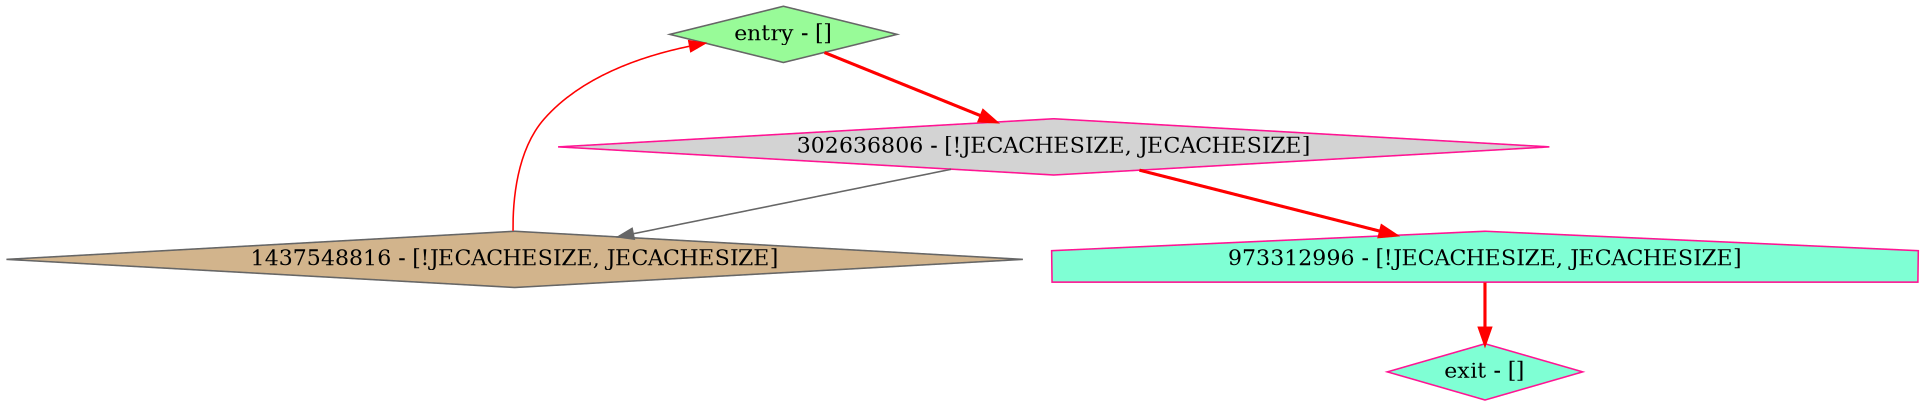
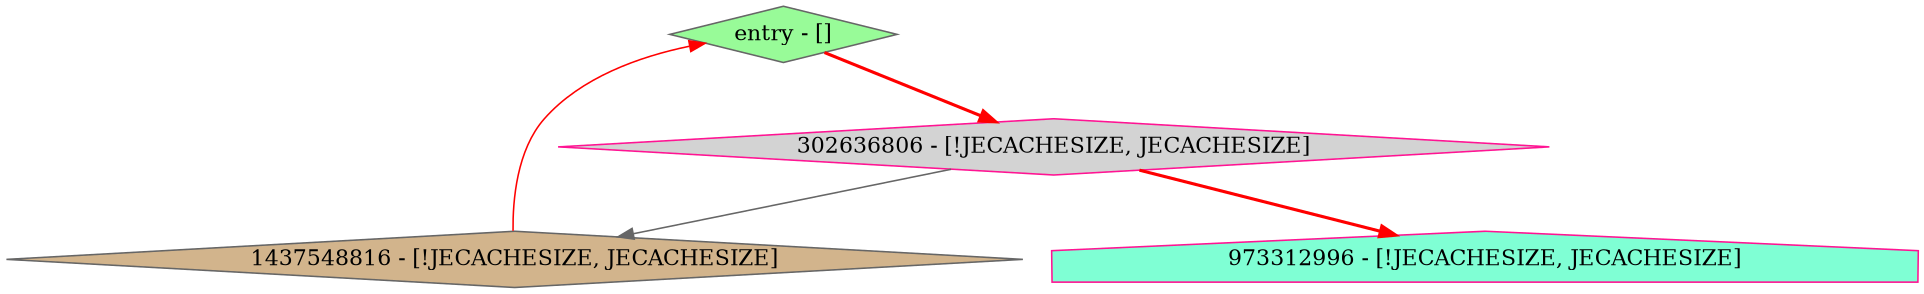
(1485, 372) -> none
